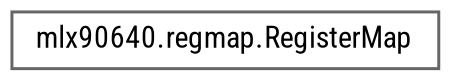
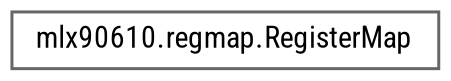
(225, 40) -> (225, 40)
